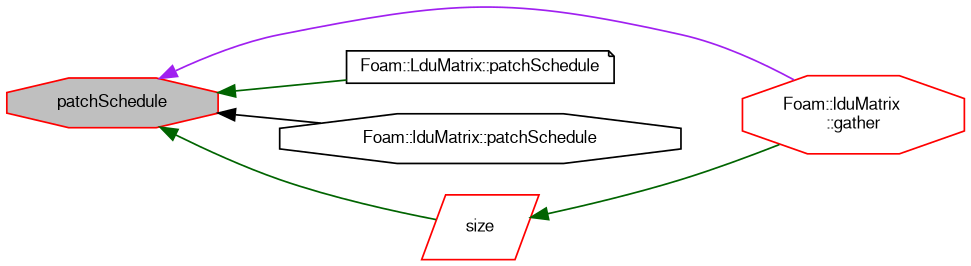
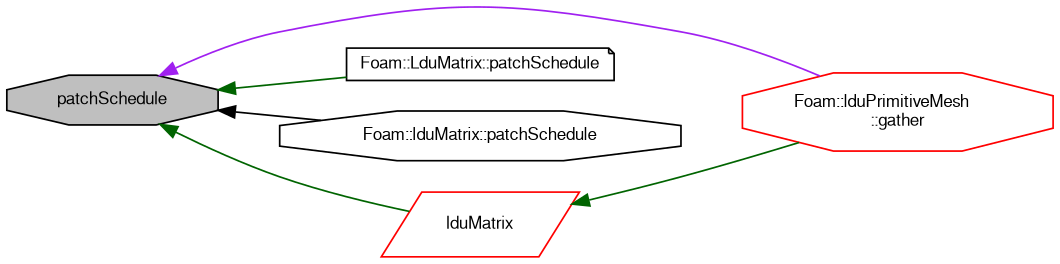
(112, 103) -> (112, 100)
(853, 115) -> (898, 112)
(480, 227) -> (480, 224)
